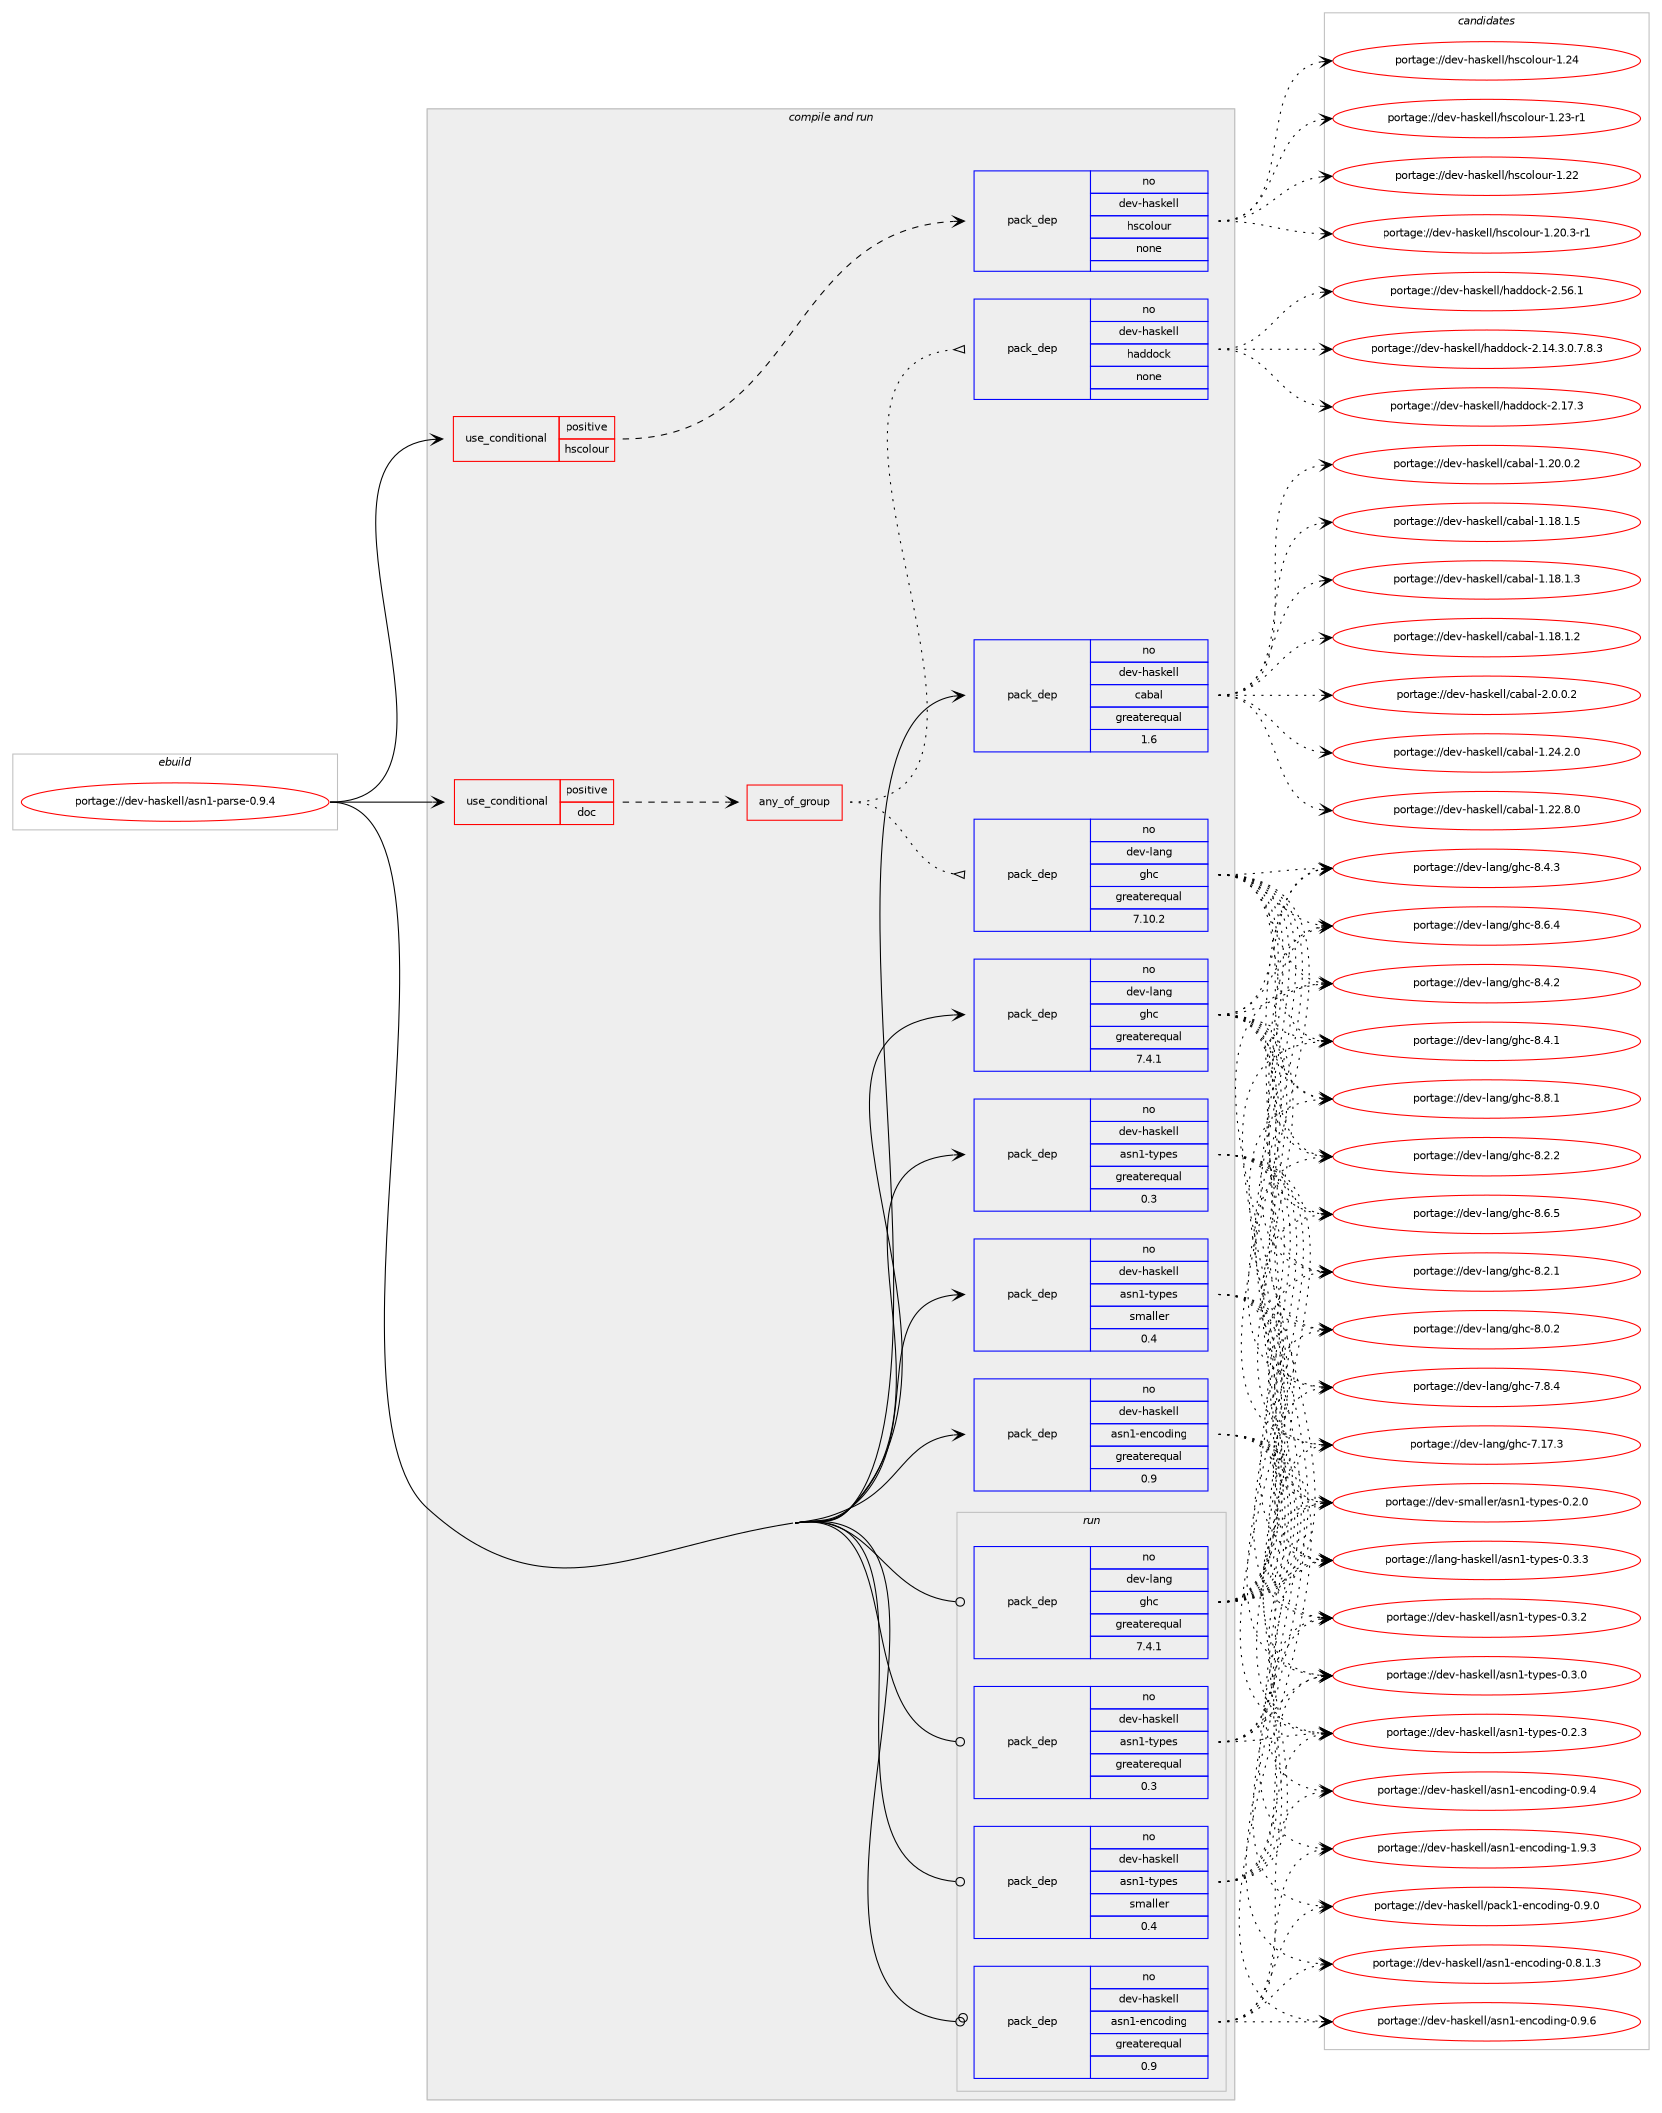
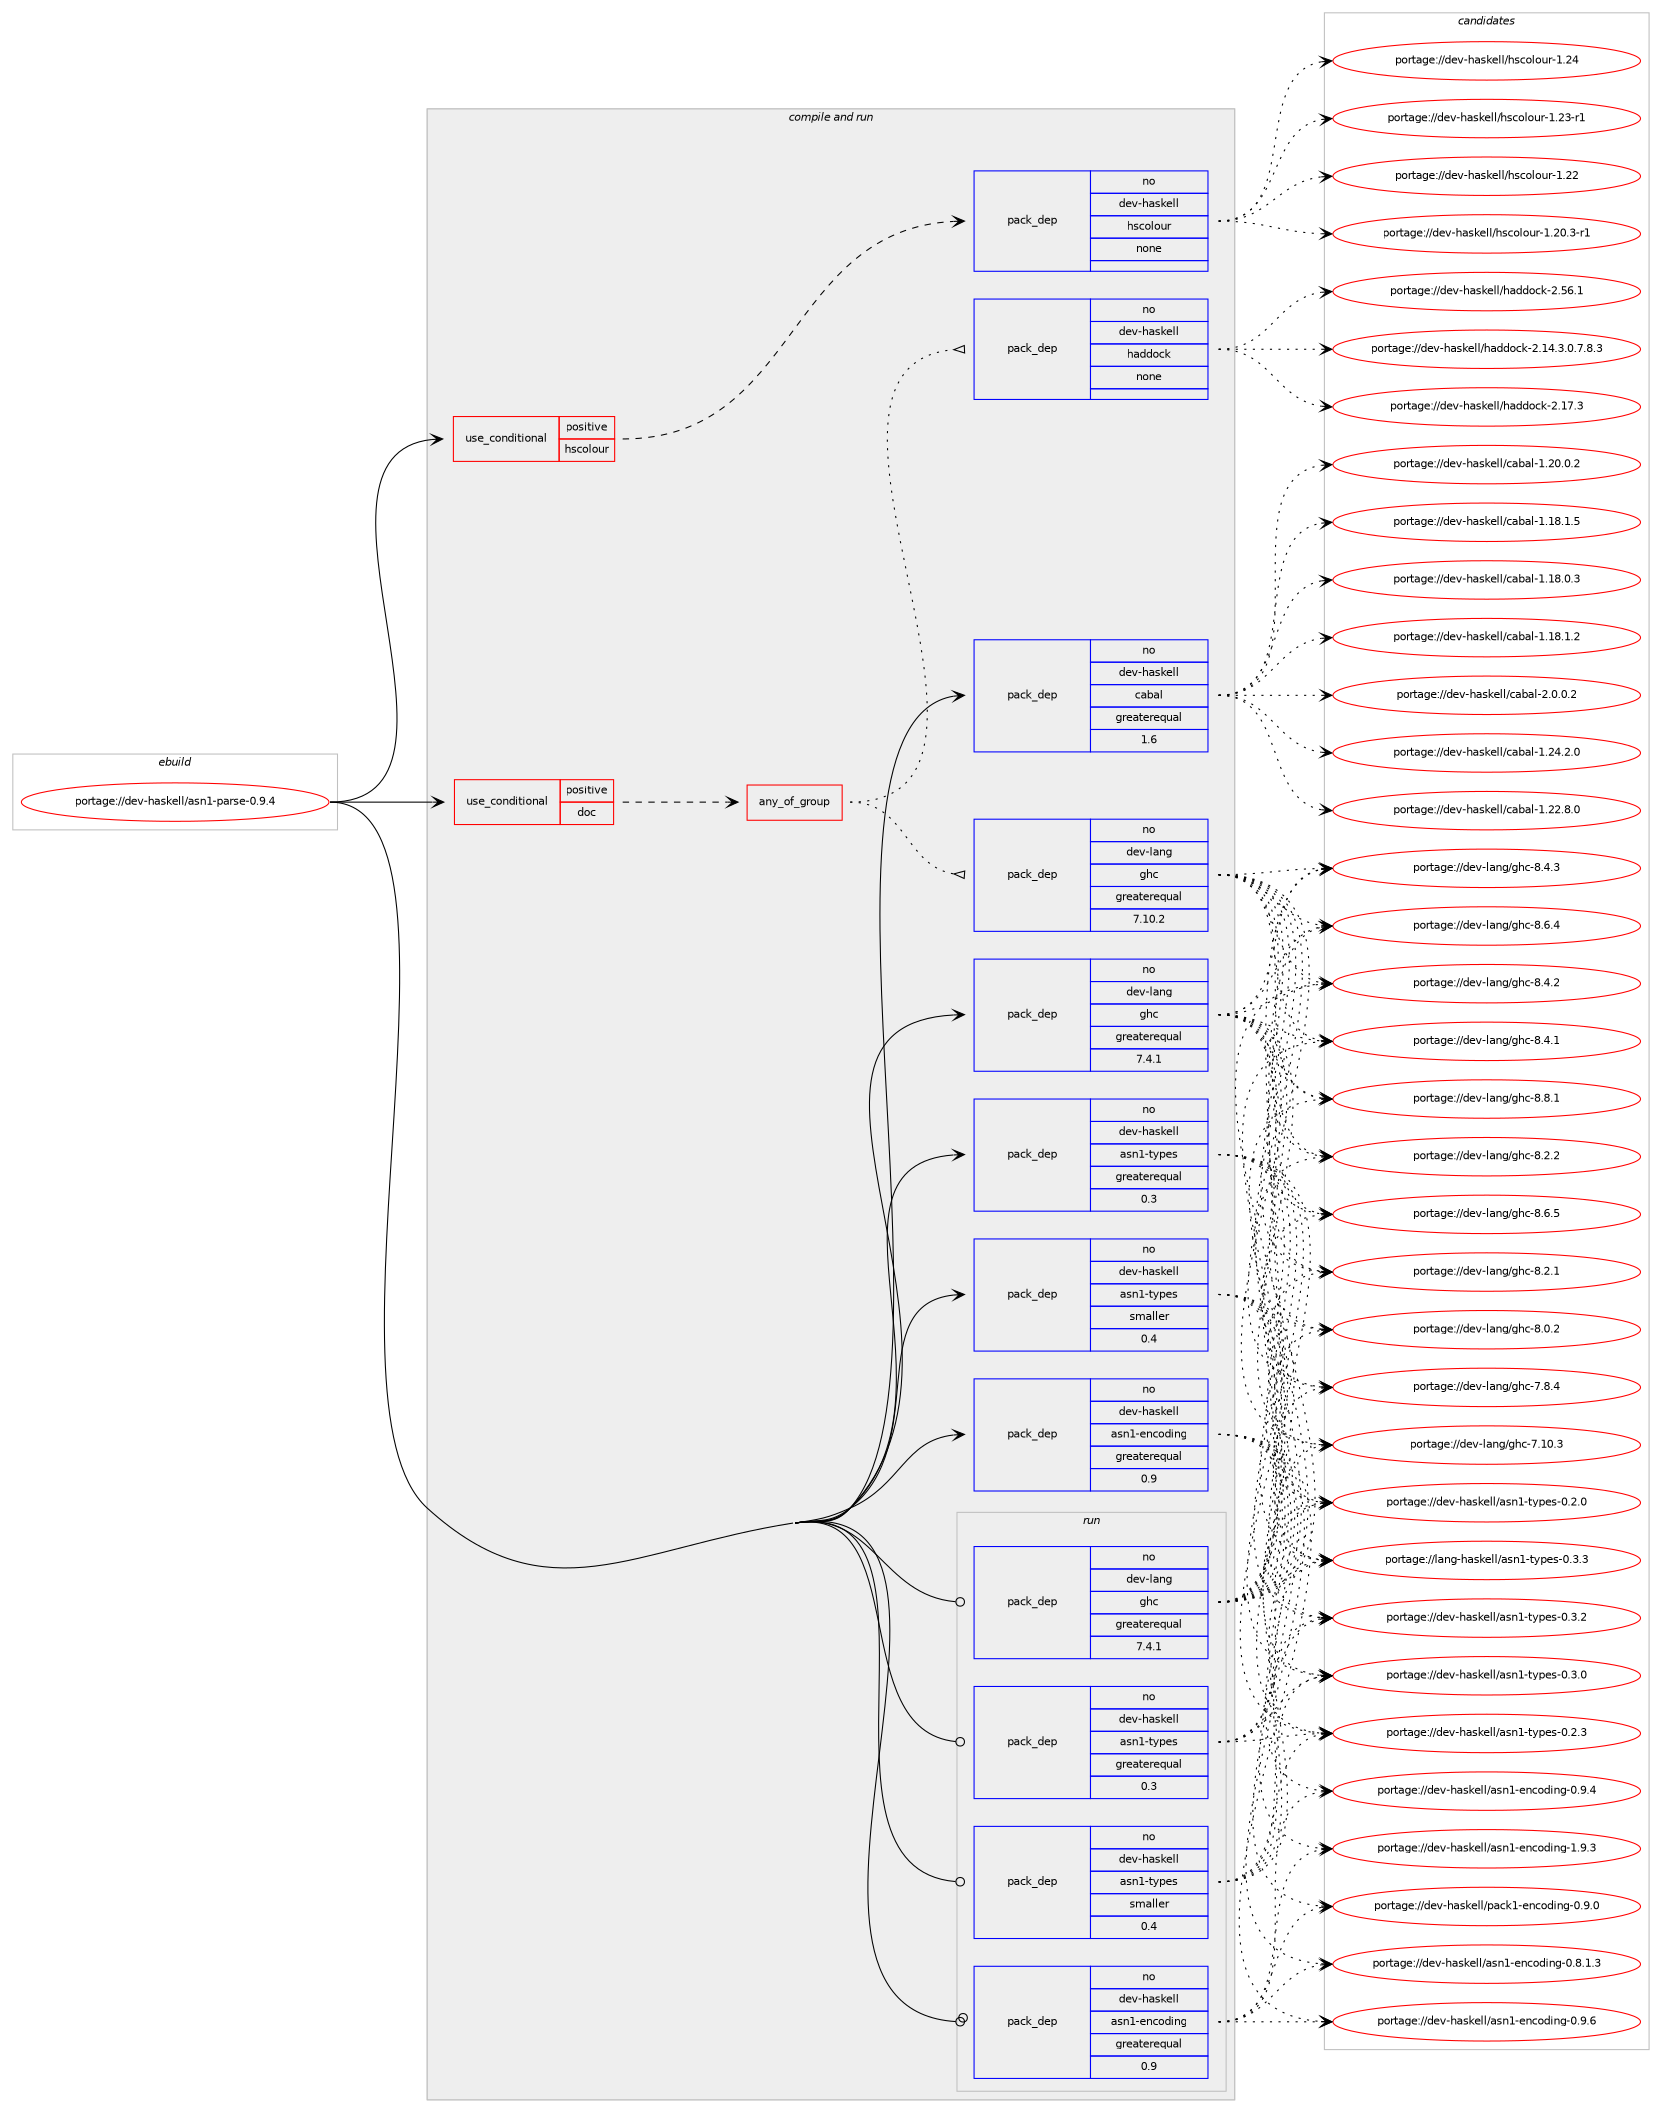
(1487, 580) -> (1487, 580)
(1487, 1445) -> (1487, 1445)
(1487, 1503) -> (1487, 1503)
